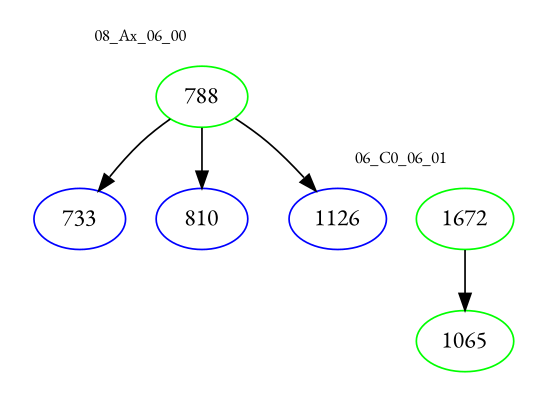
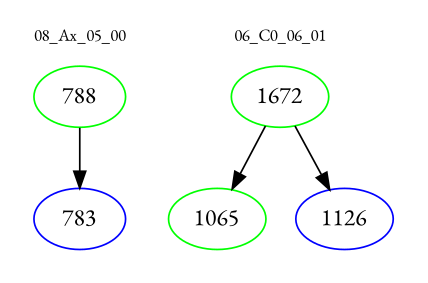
(141, 36) -> (81, 36)
(287, 160) -> (308, 150)
(80, 219) -> (80, 219)
(202, 219) -> none
